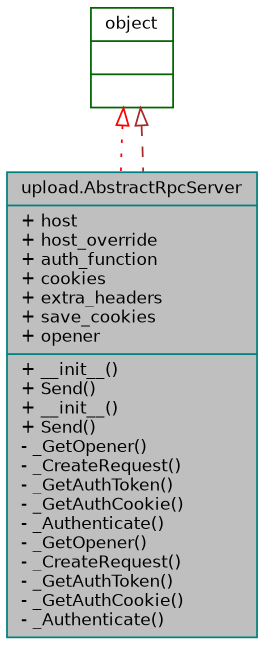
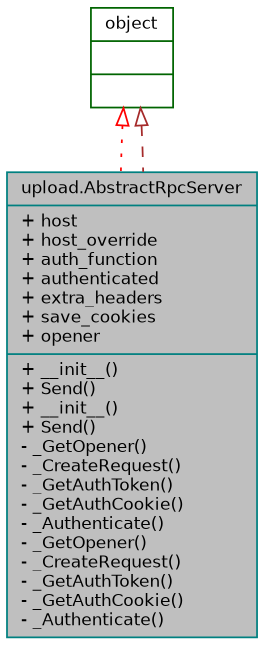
(64, 279) -> (90, 279)
